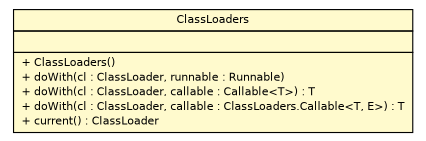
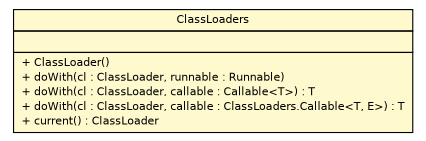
(69, 63) -> (66, 63)
